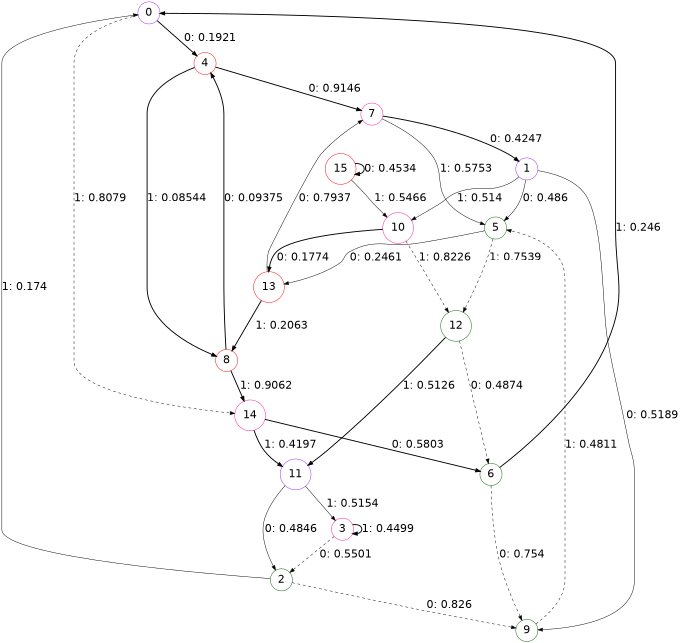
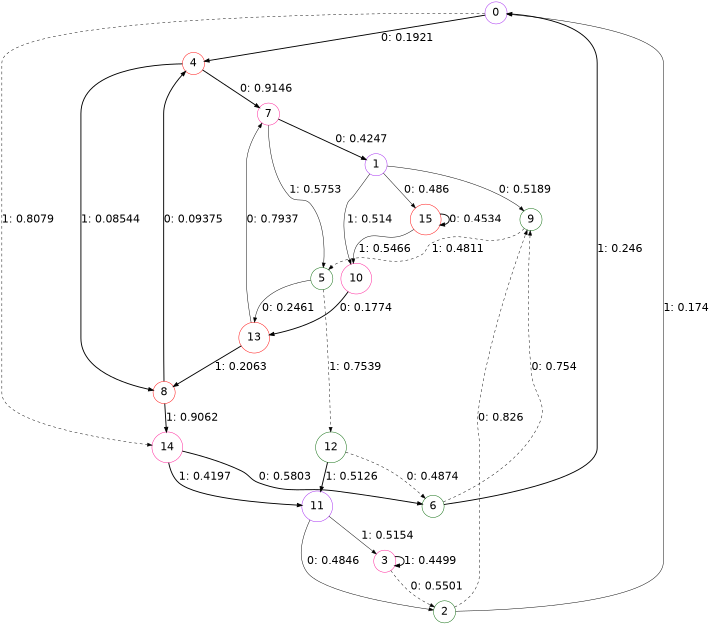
(520, 200) -> (398, 189)
(426, 275) -> none
